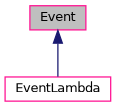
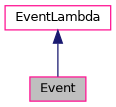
(58, 60) -> (58, 60)
